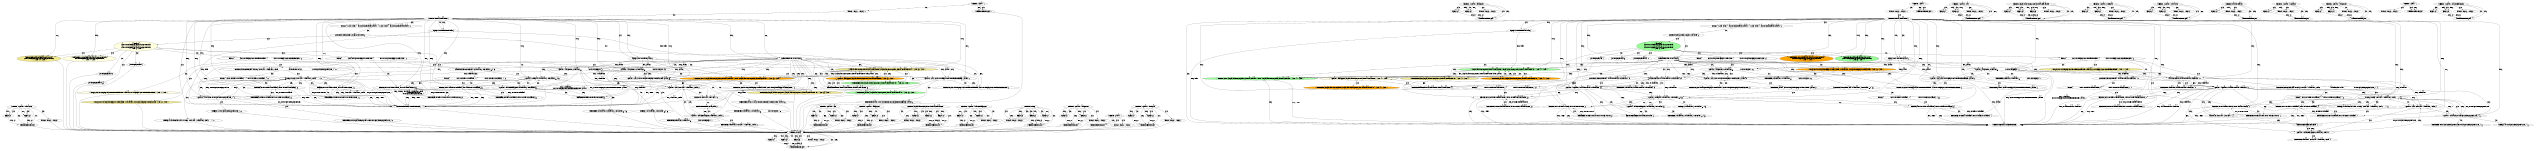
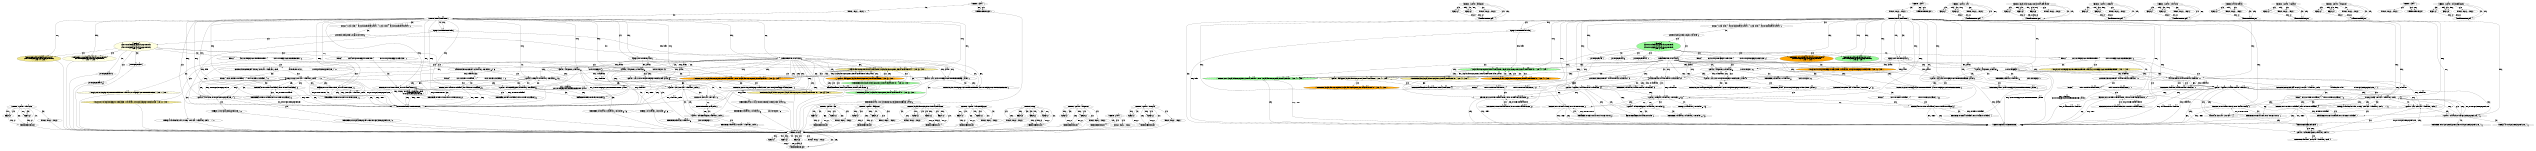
(1597, 83) -> none
